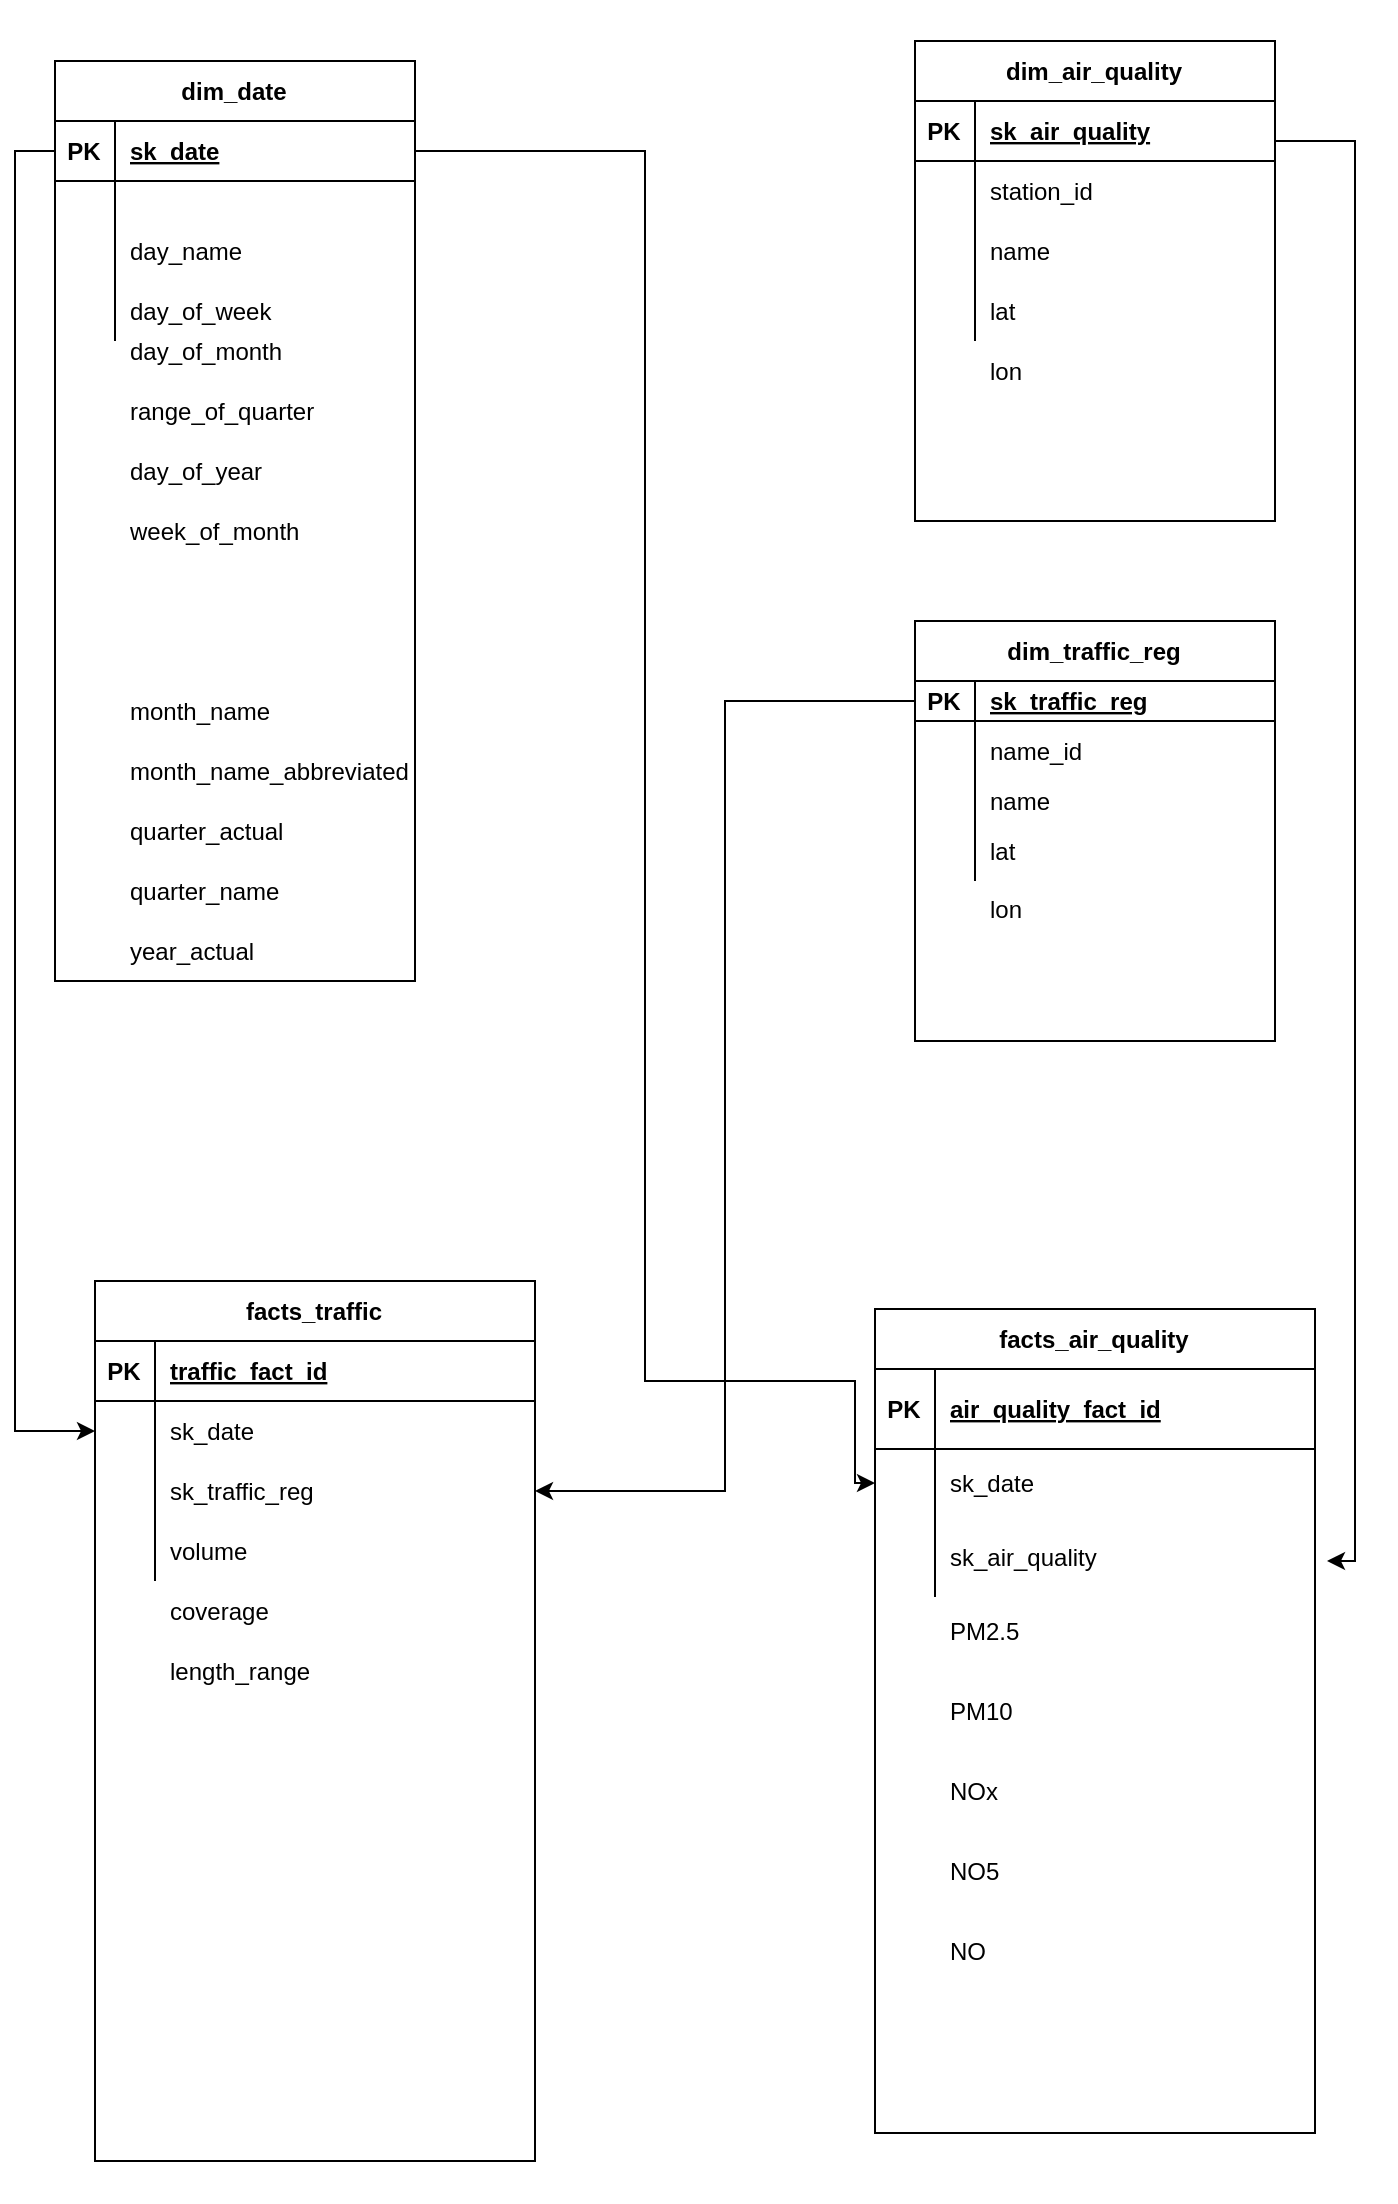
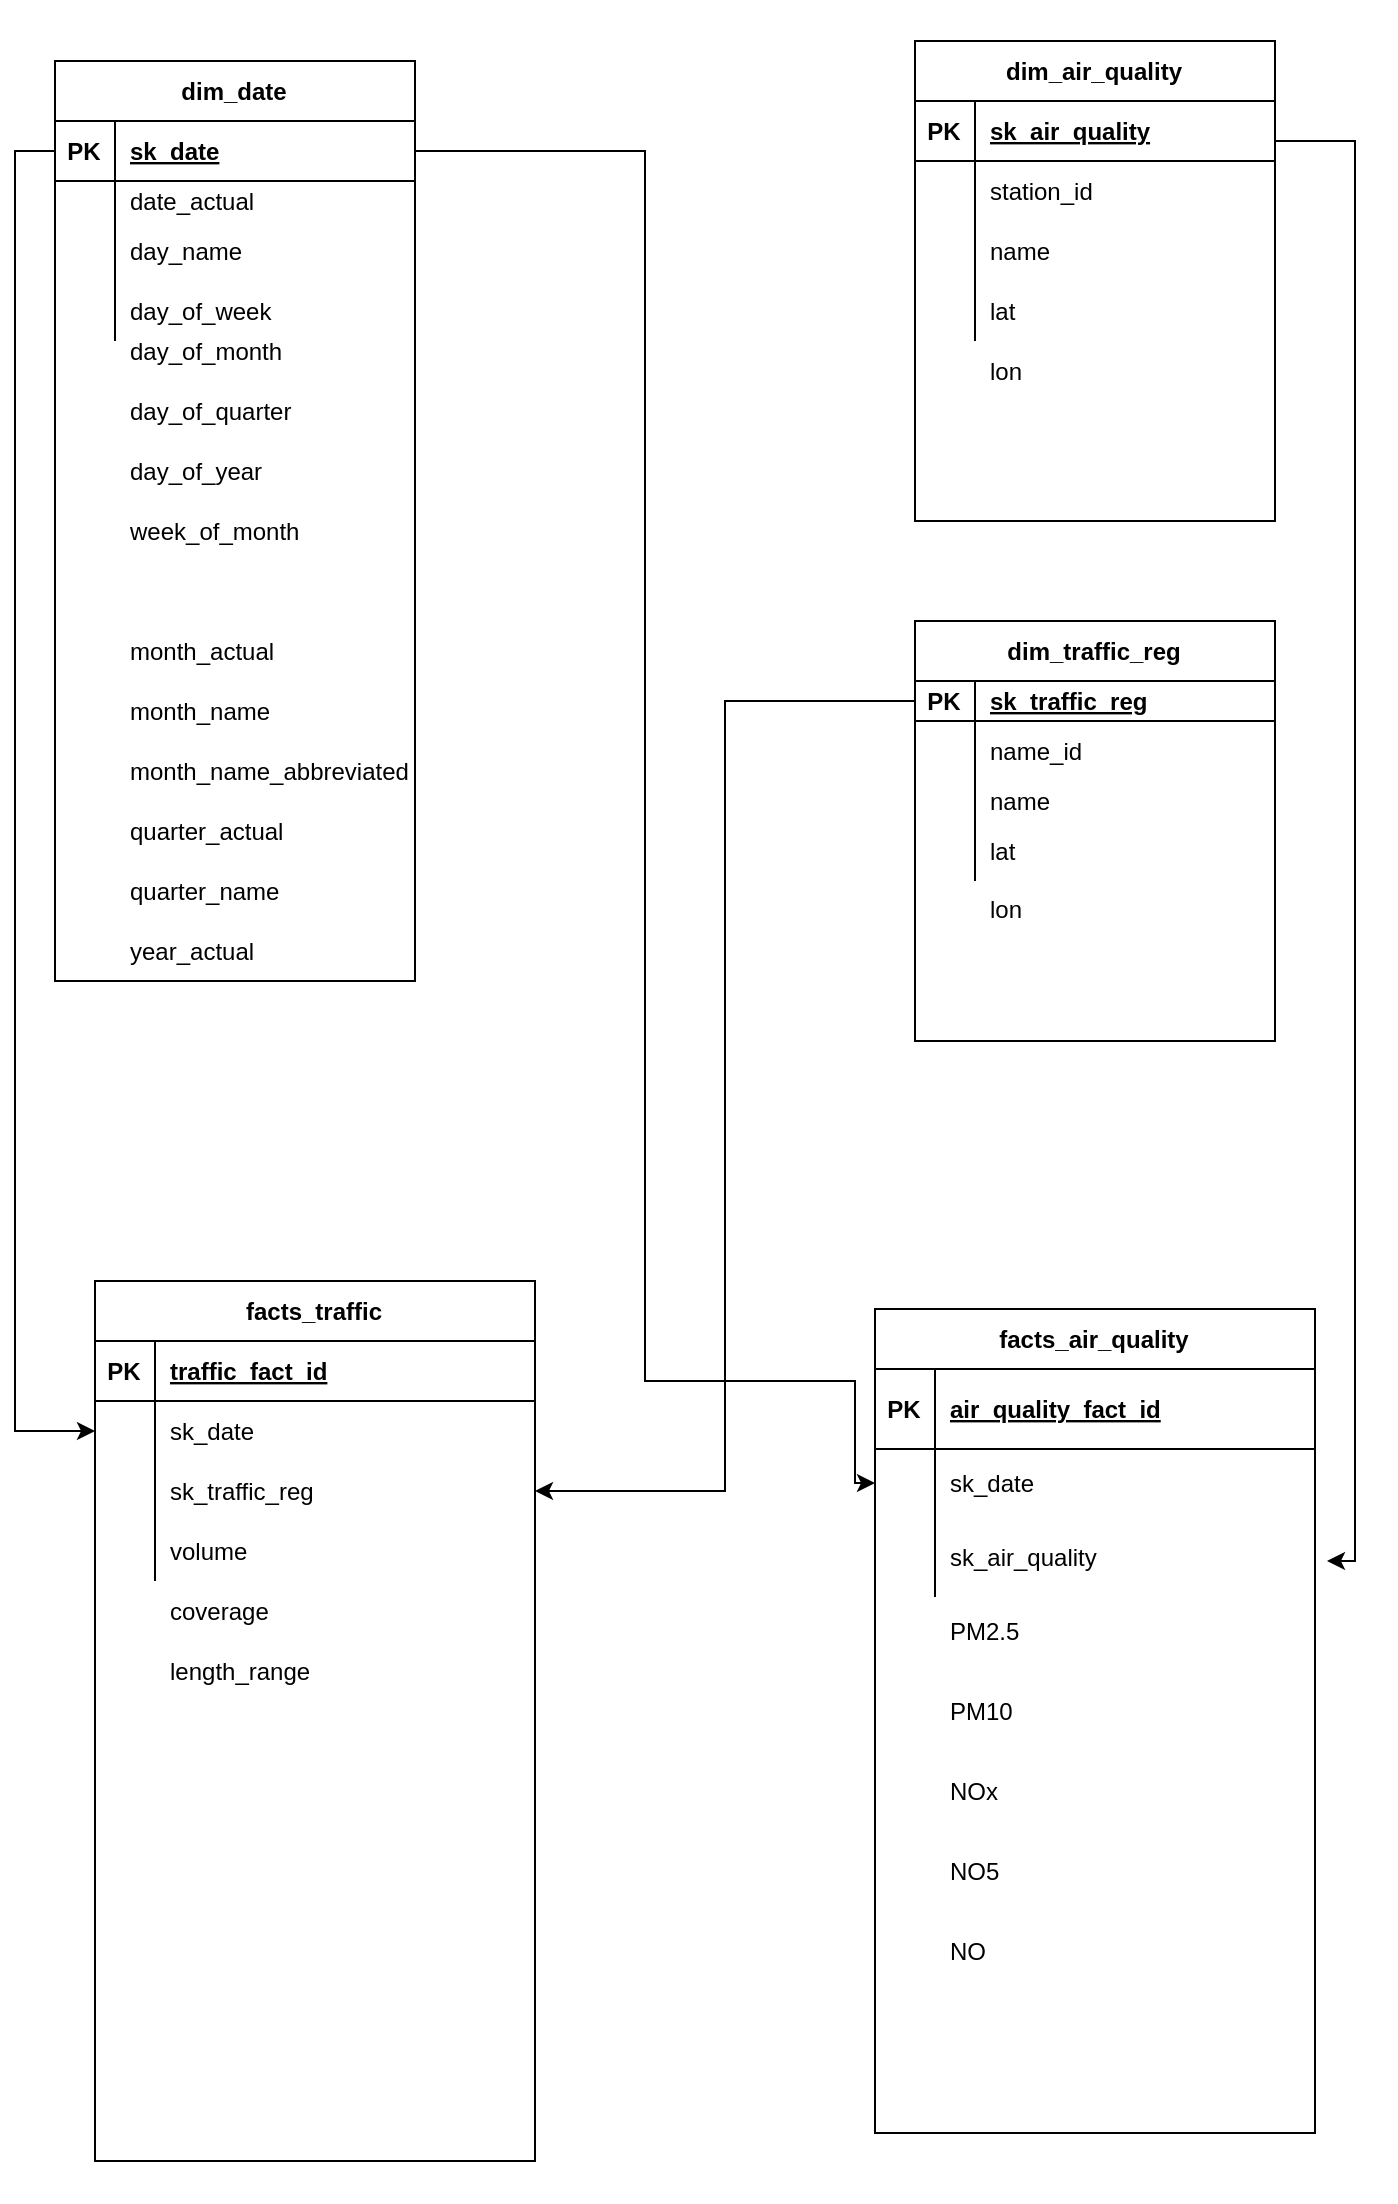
none -> (265, 201)
(238, 412) -> (224, 412)
none -> (265, 651)
